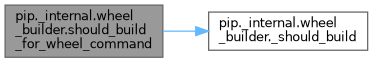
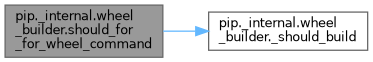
(84, 31) -> (84, 31)
